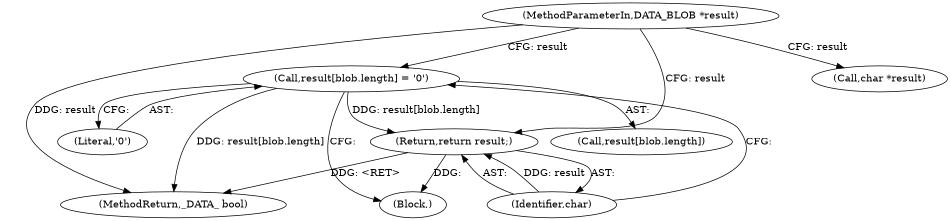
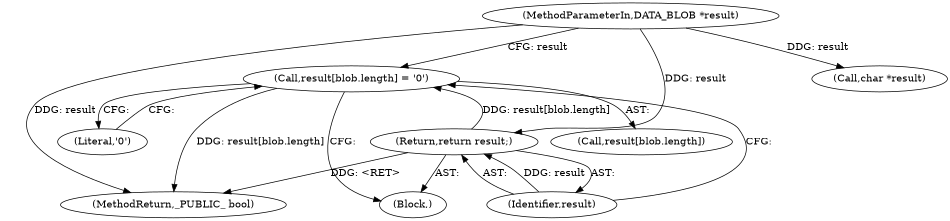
(818, 47) -> (818, 47)
(695, 79) -> (695, 79)
(163, 110) -> (163, 110)
(358, 120) -> (475, 100)
(449, 173) -> (449, 173)
(173, 205) -> (173, 205)
(552, 205) -> (552, 205)
